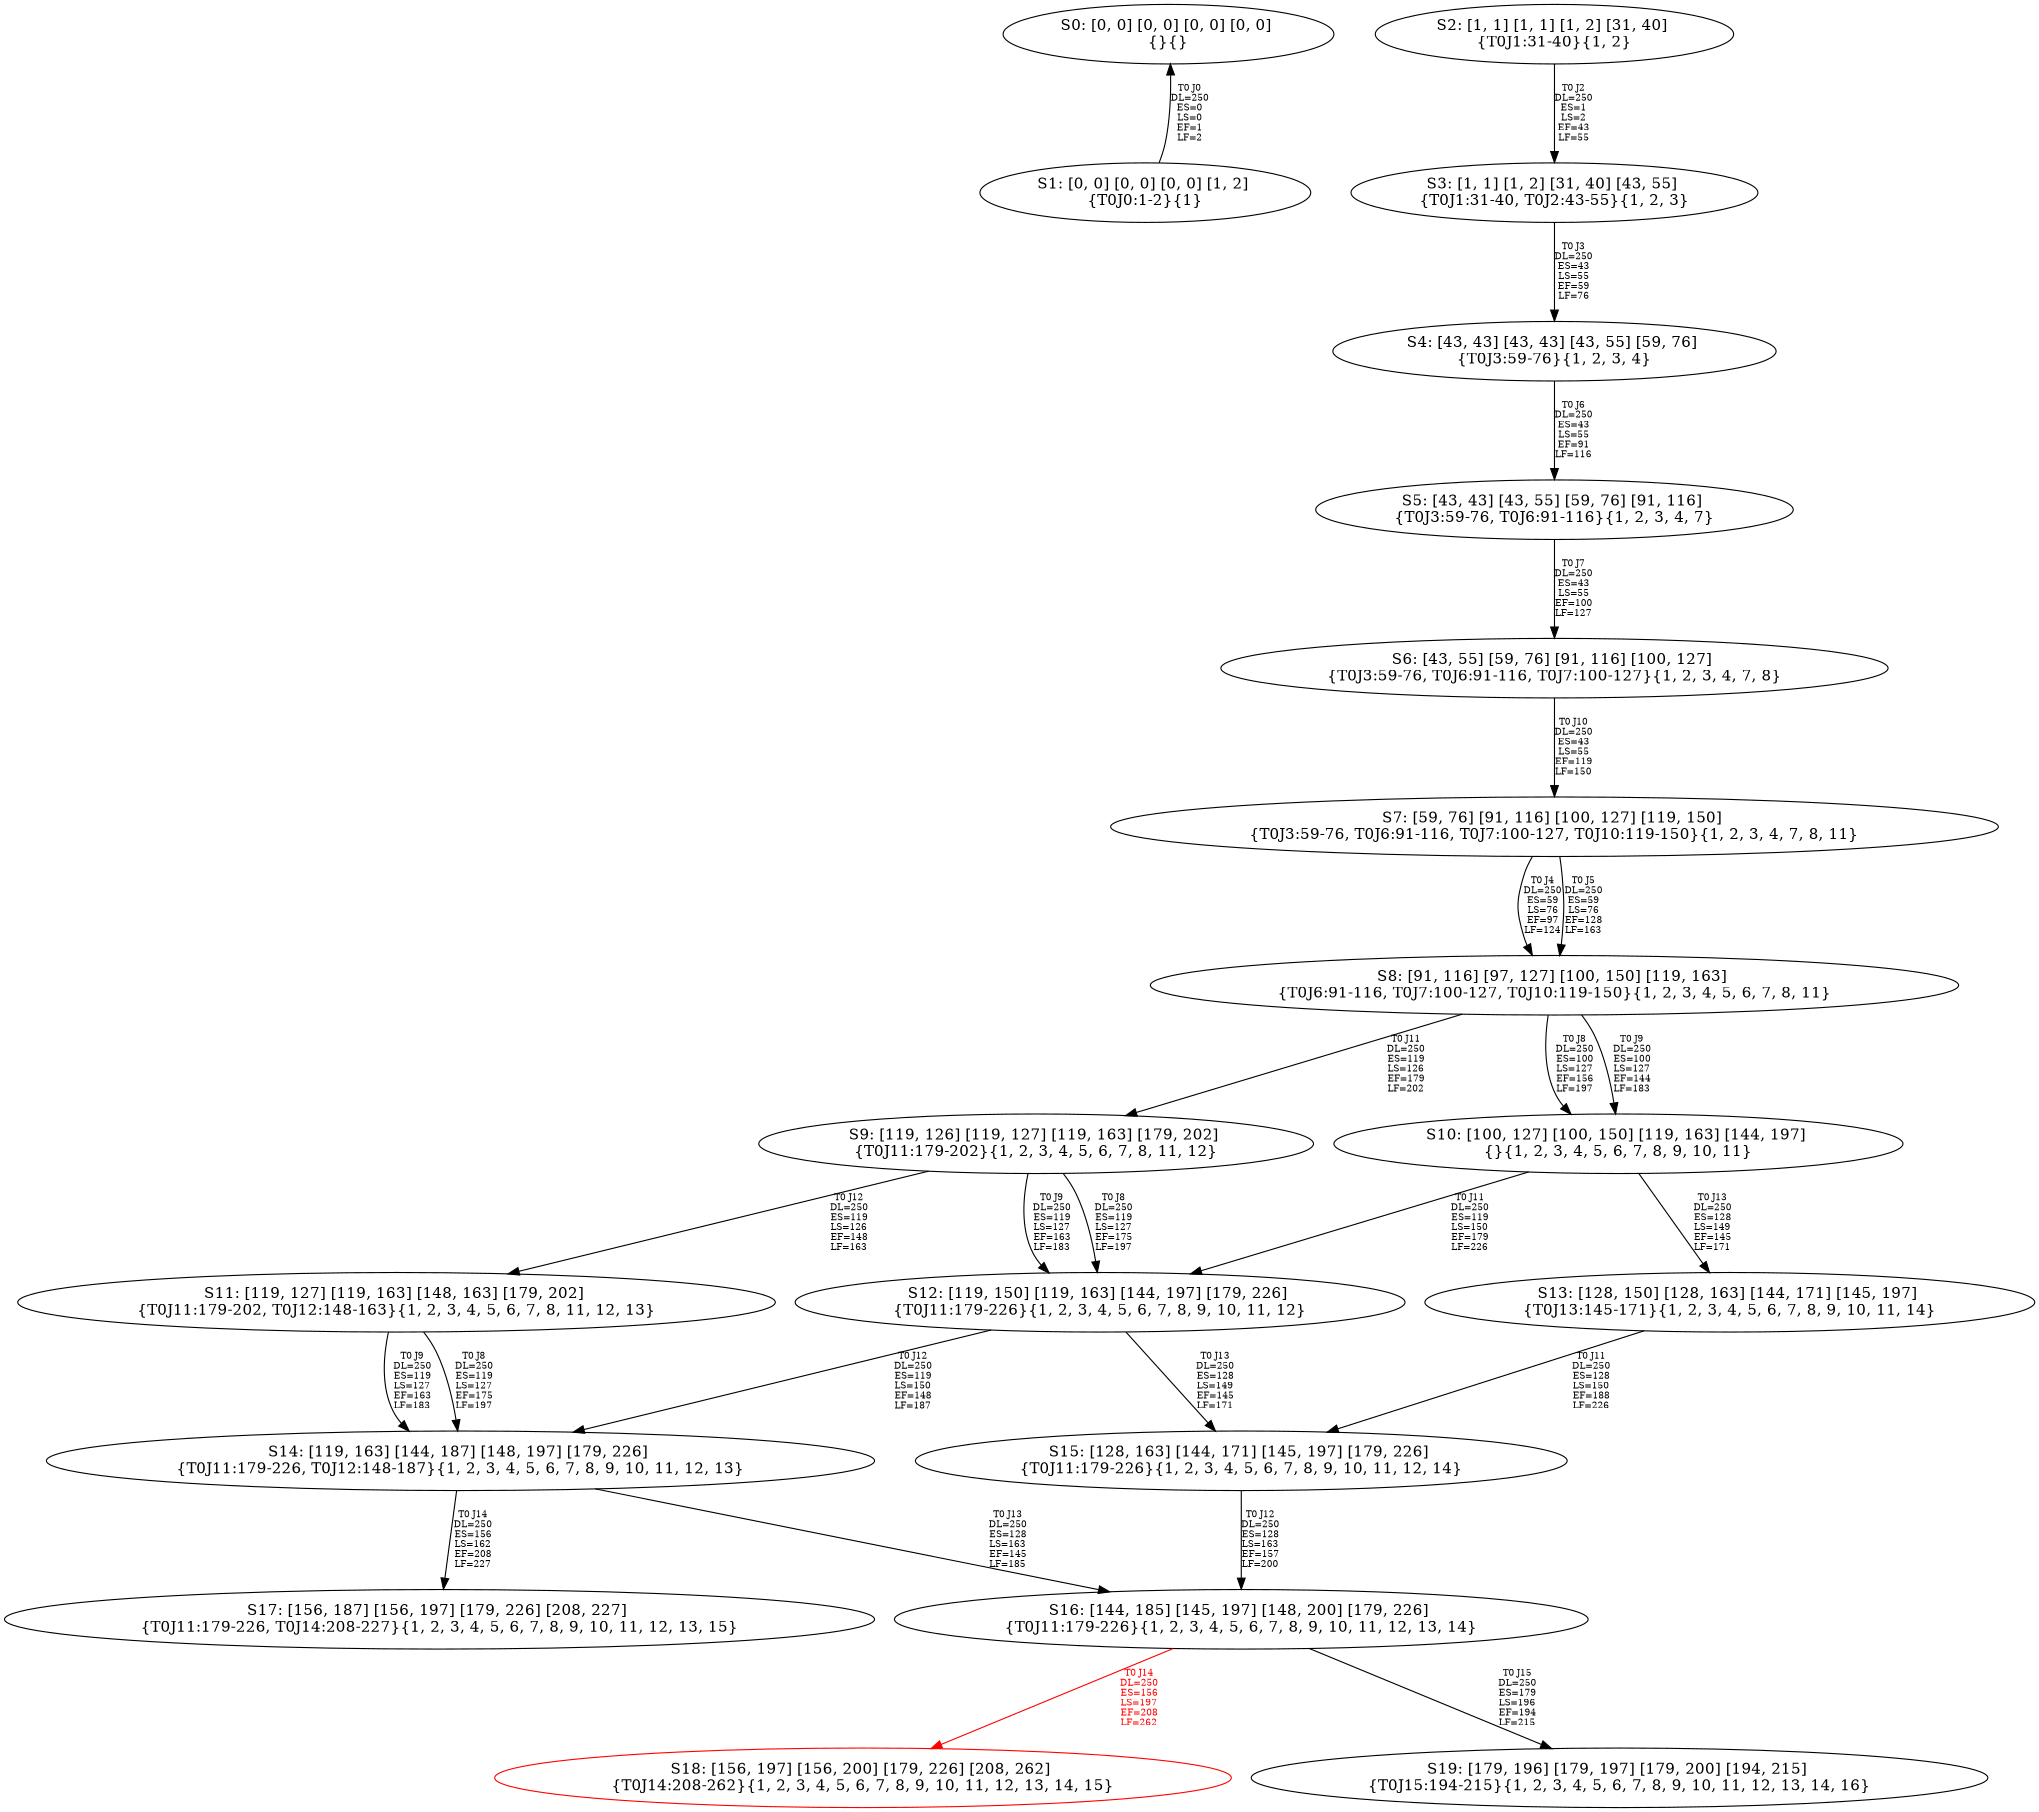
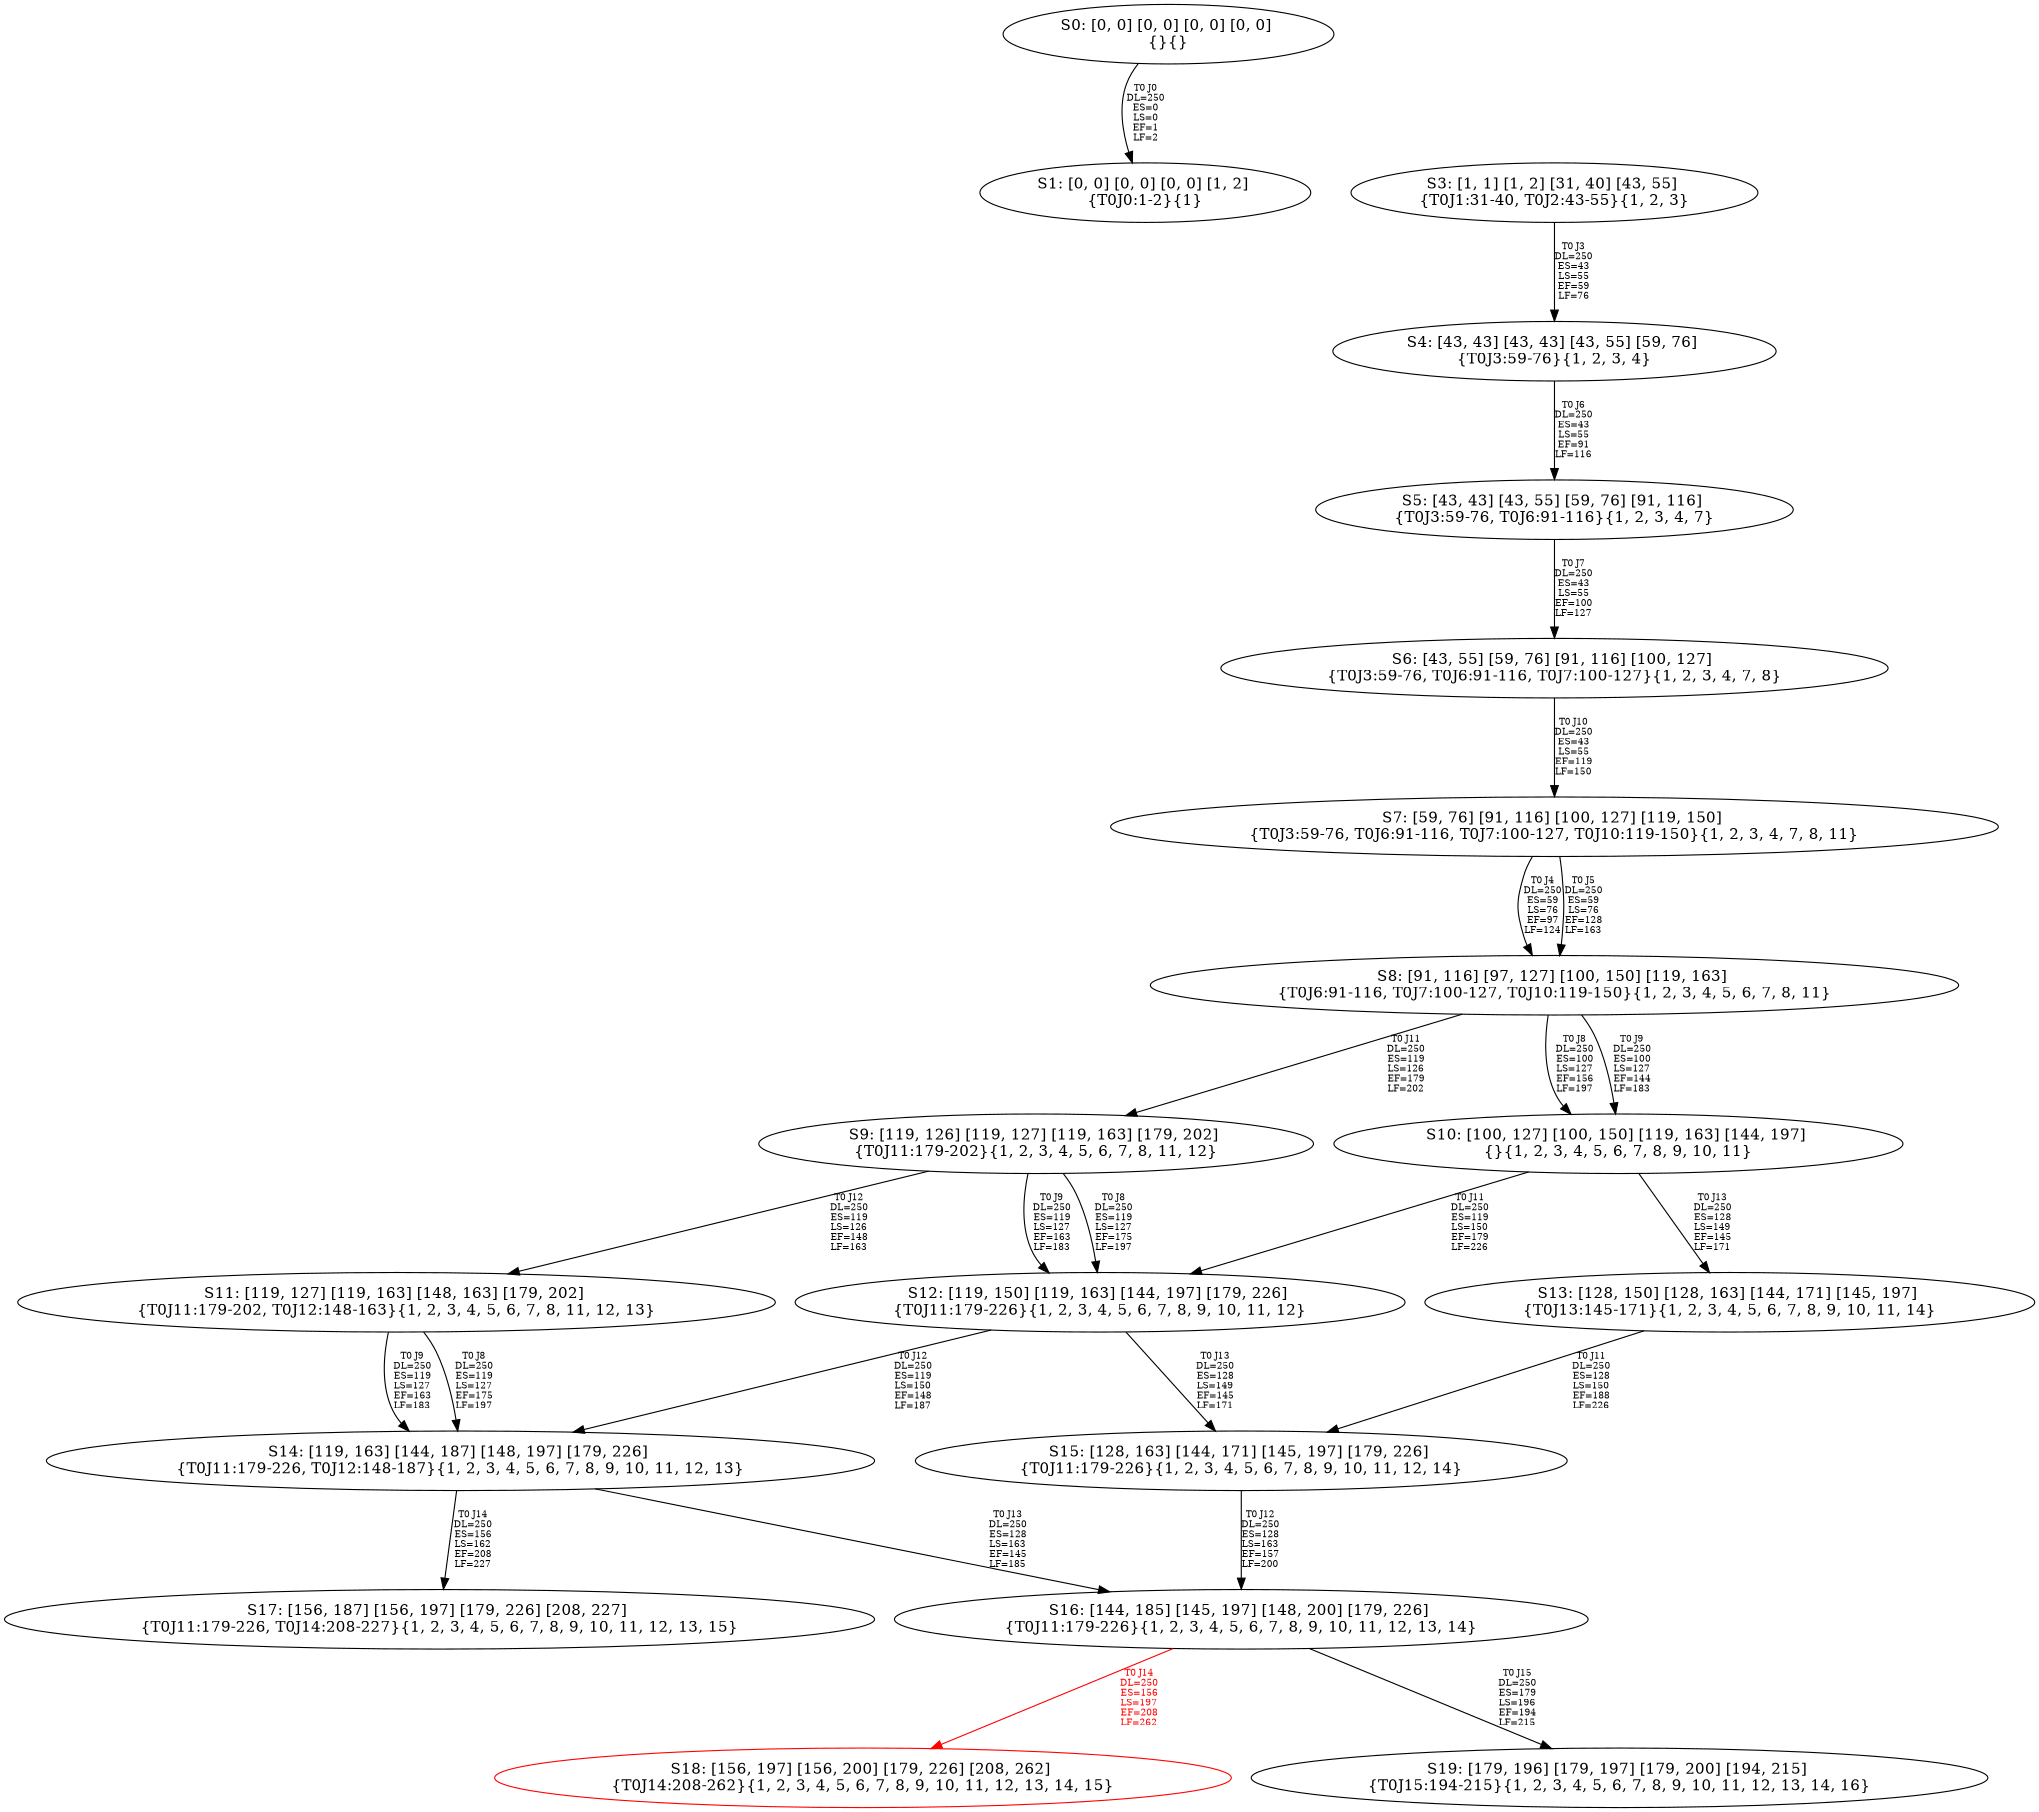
(1554, 34) -> none
(1169, 120) -> (1122, 106)
